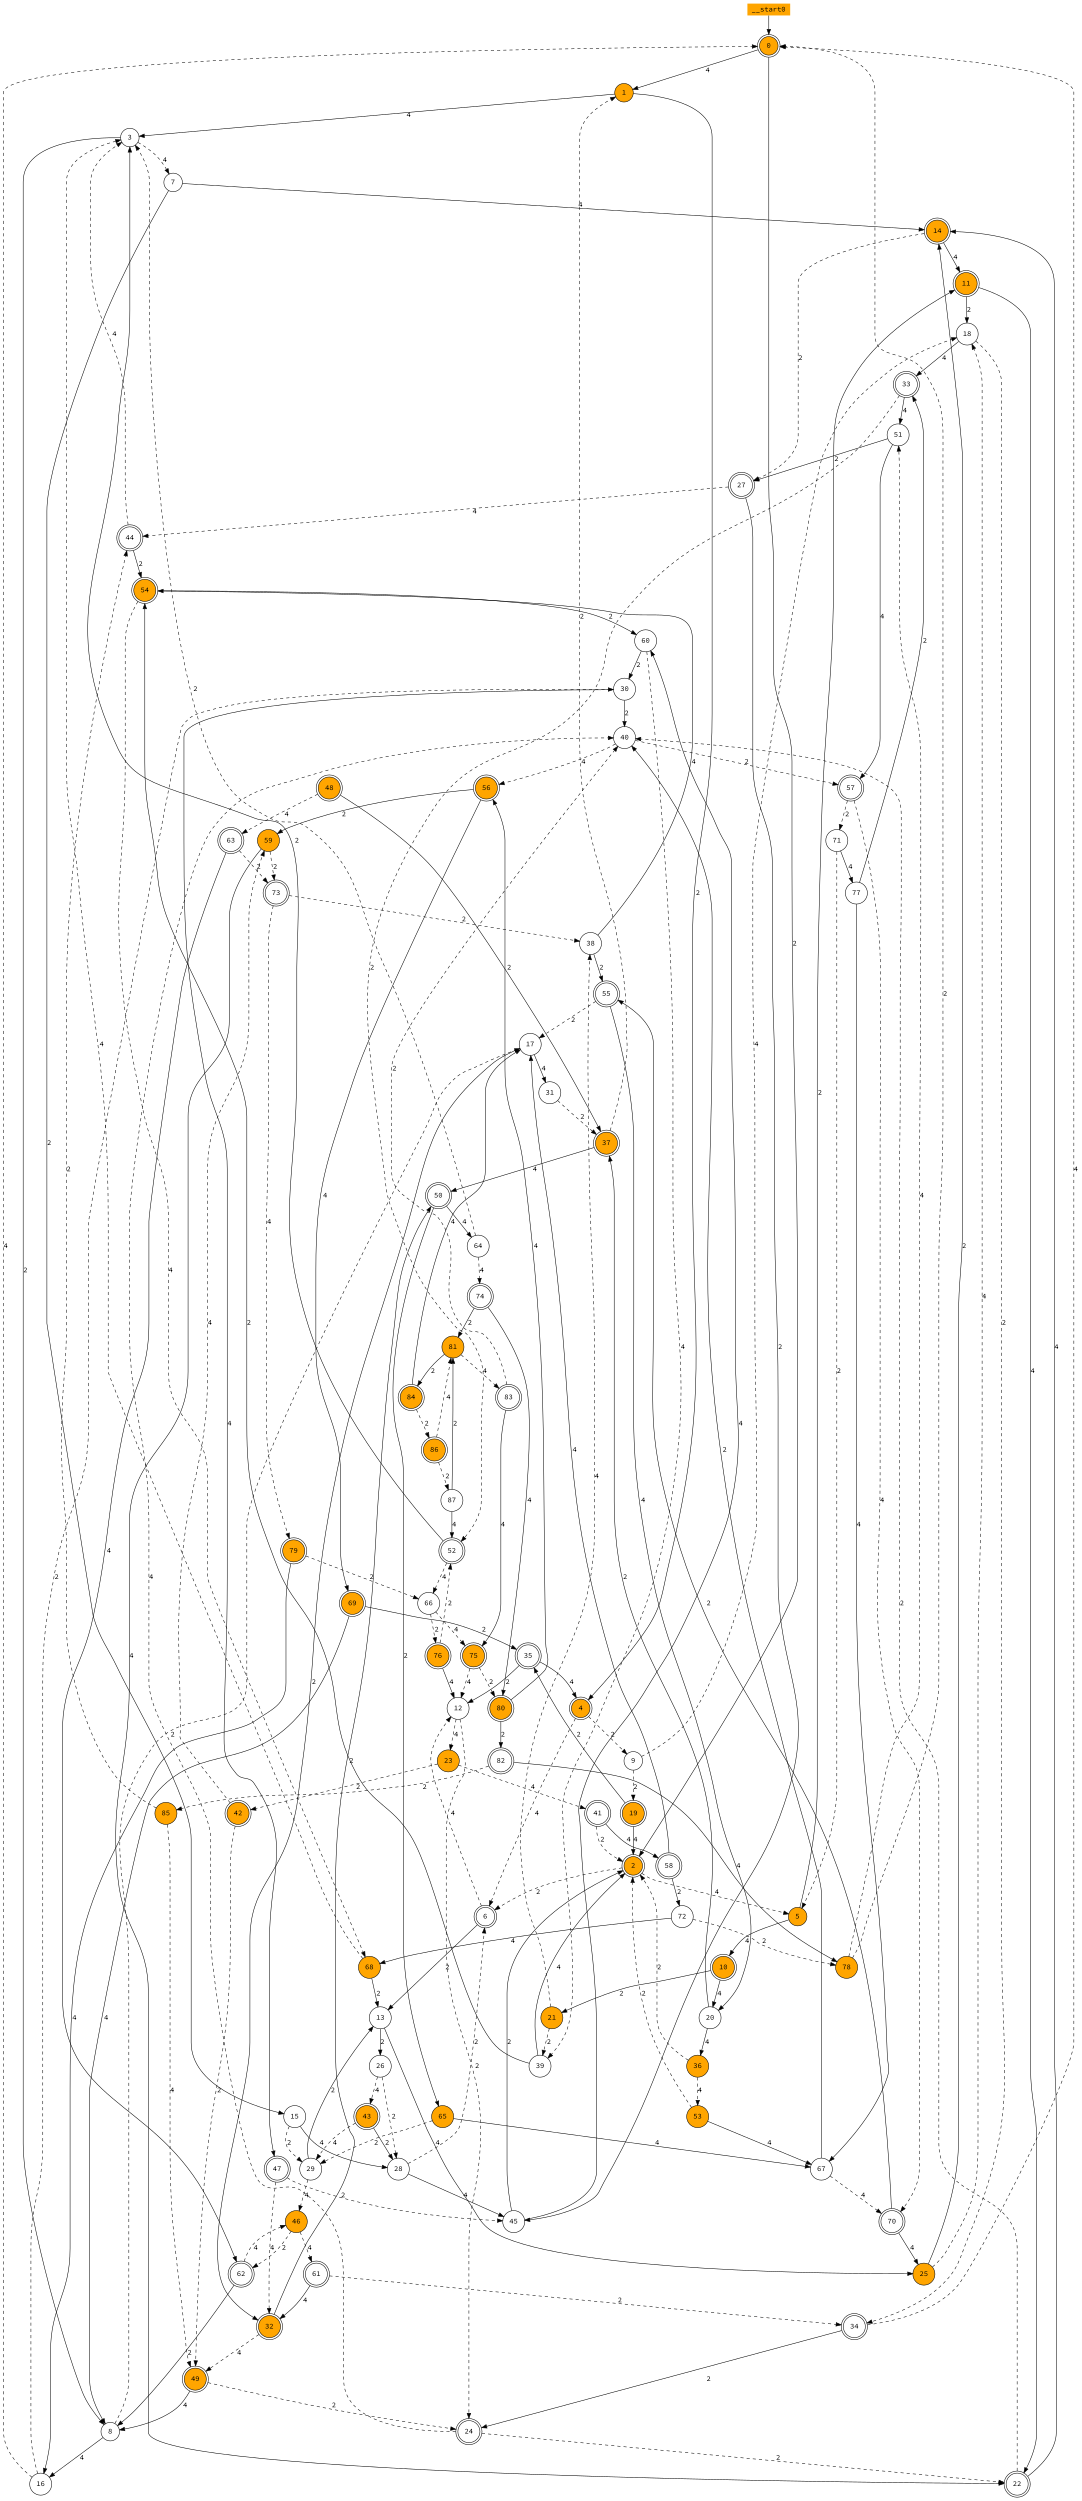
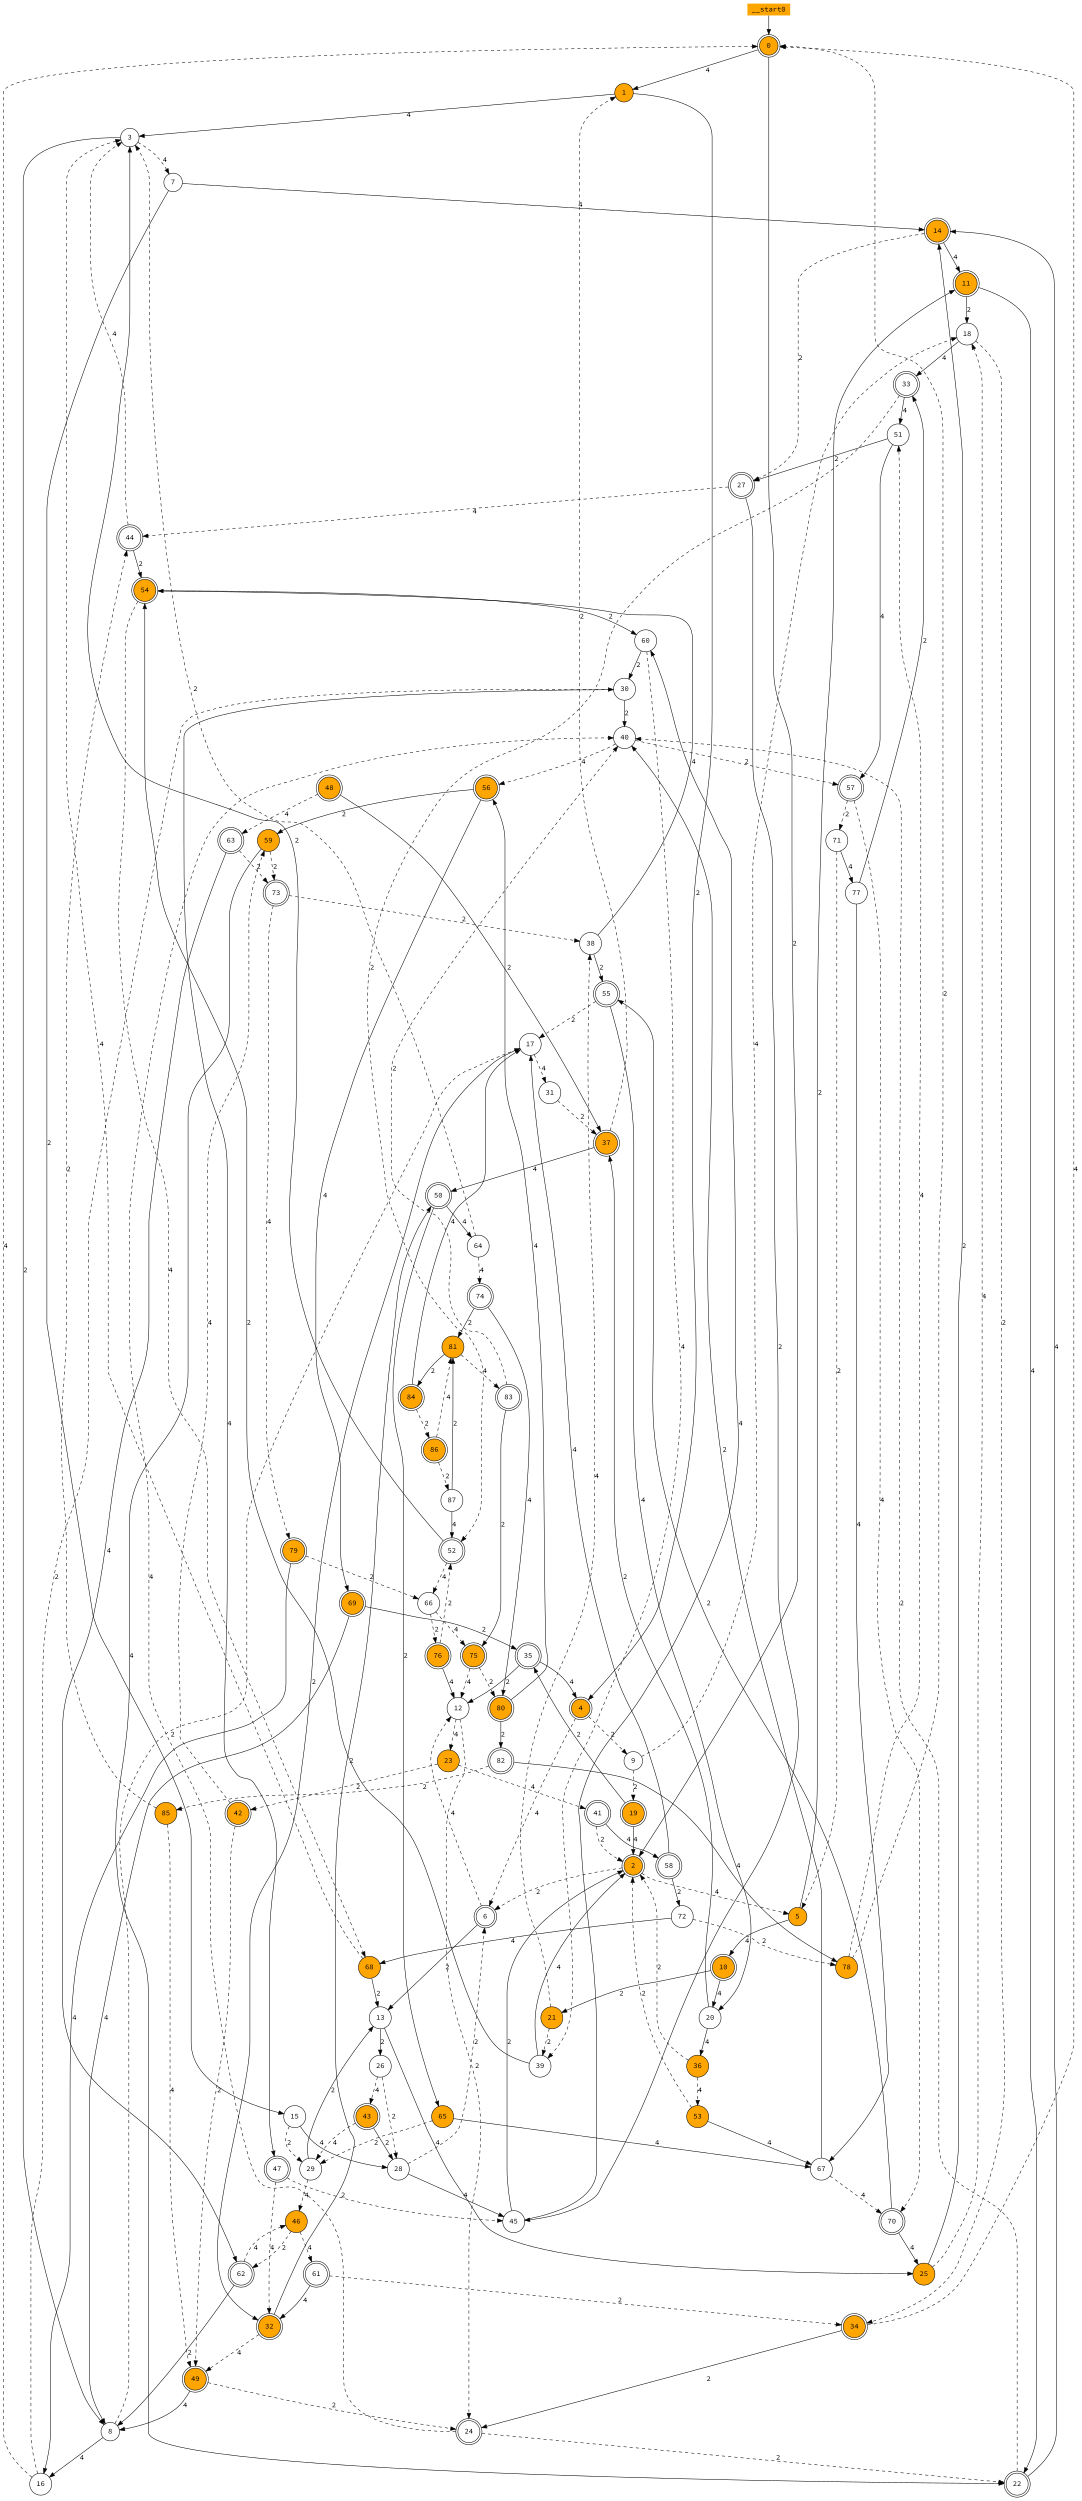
(539, 1066) -> (539, 1066)
(503, 1525) -> (503, 1525)
(854, 2327) -> (854, 2327)
